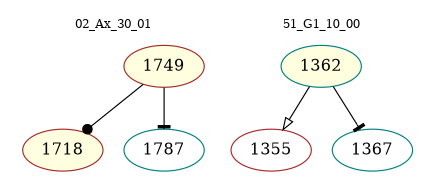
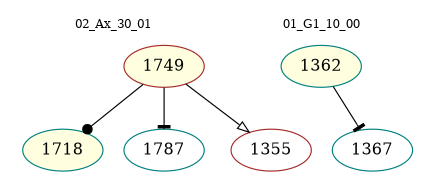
(322, 25) -> (322, 25)
(299, 103) -> (206, 99)
(63, 150) -> (63, 150)
